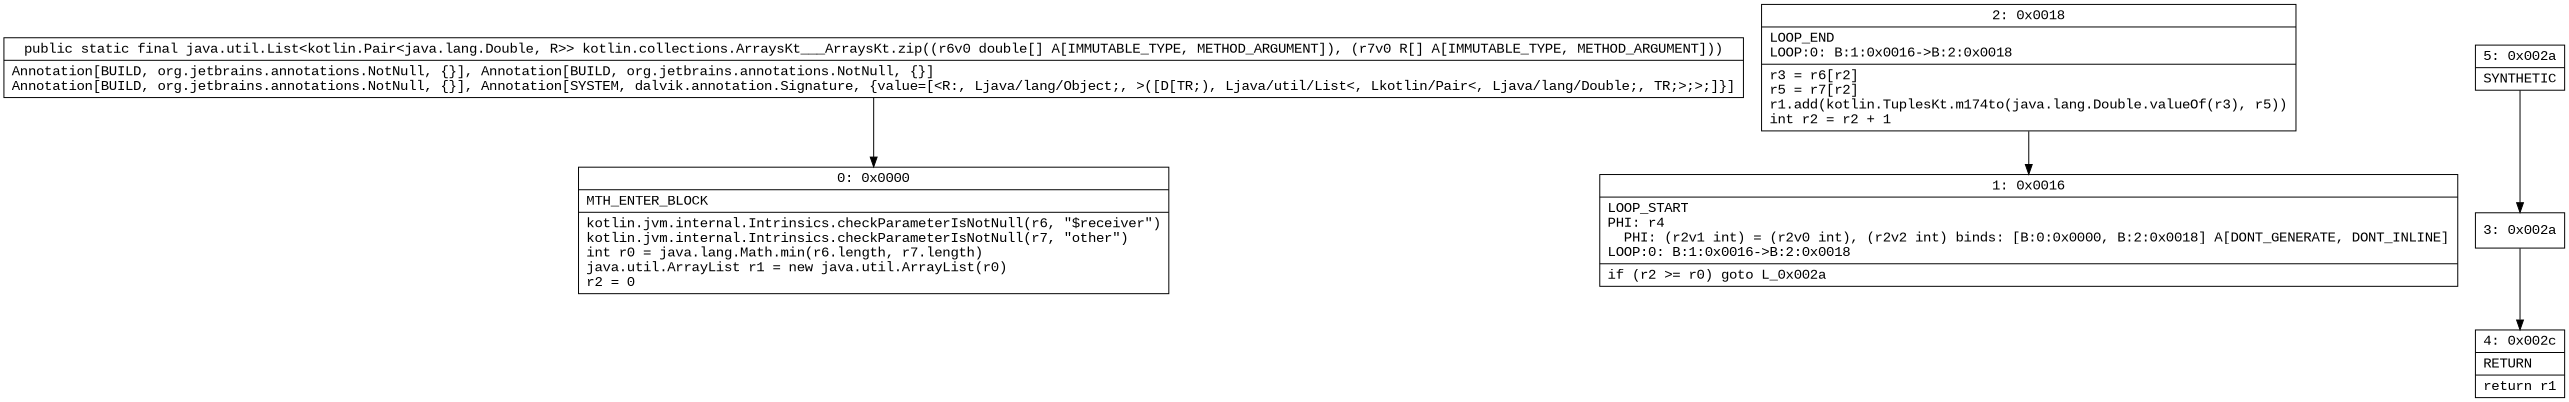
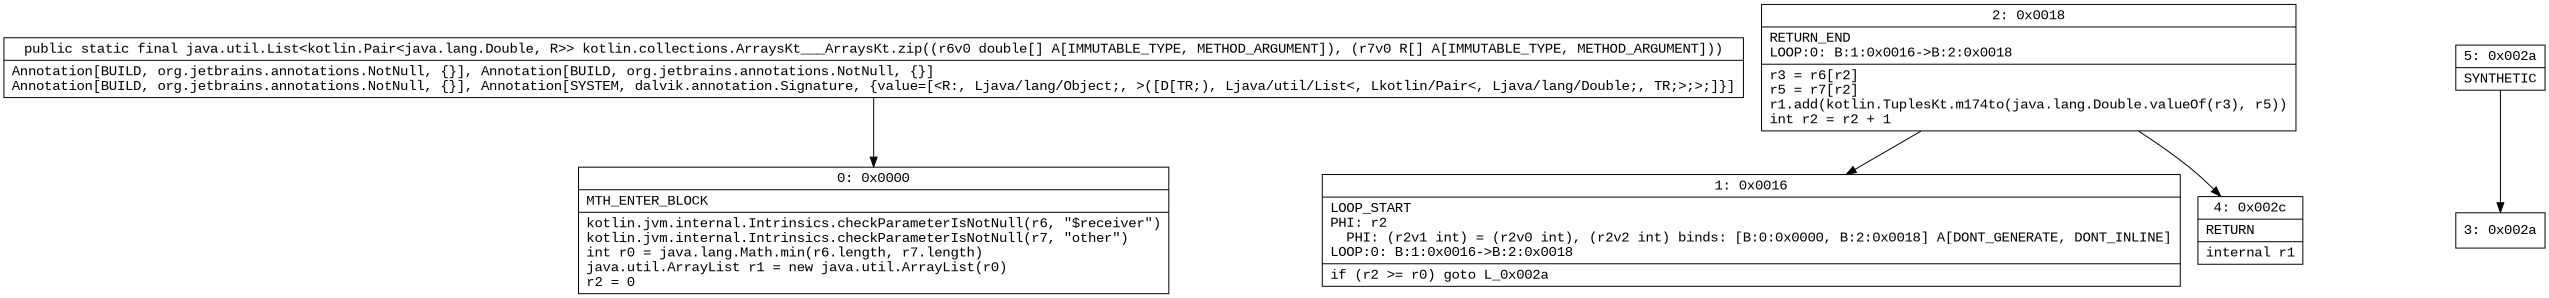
(1802, 38) -> (1810, 38)
(1640, 223) -> (1363, 223)
(2520, 284) -> (2178, 158)
(2520, 386) -> (2250, 252)
